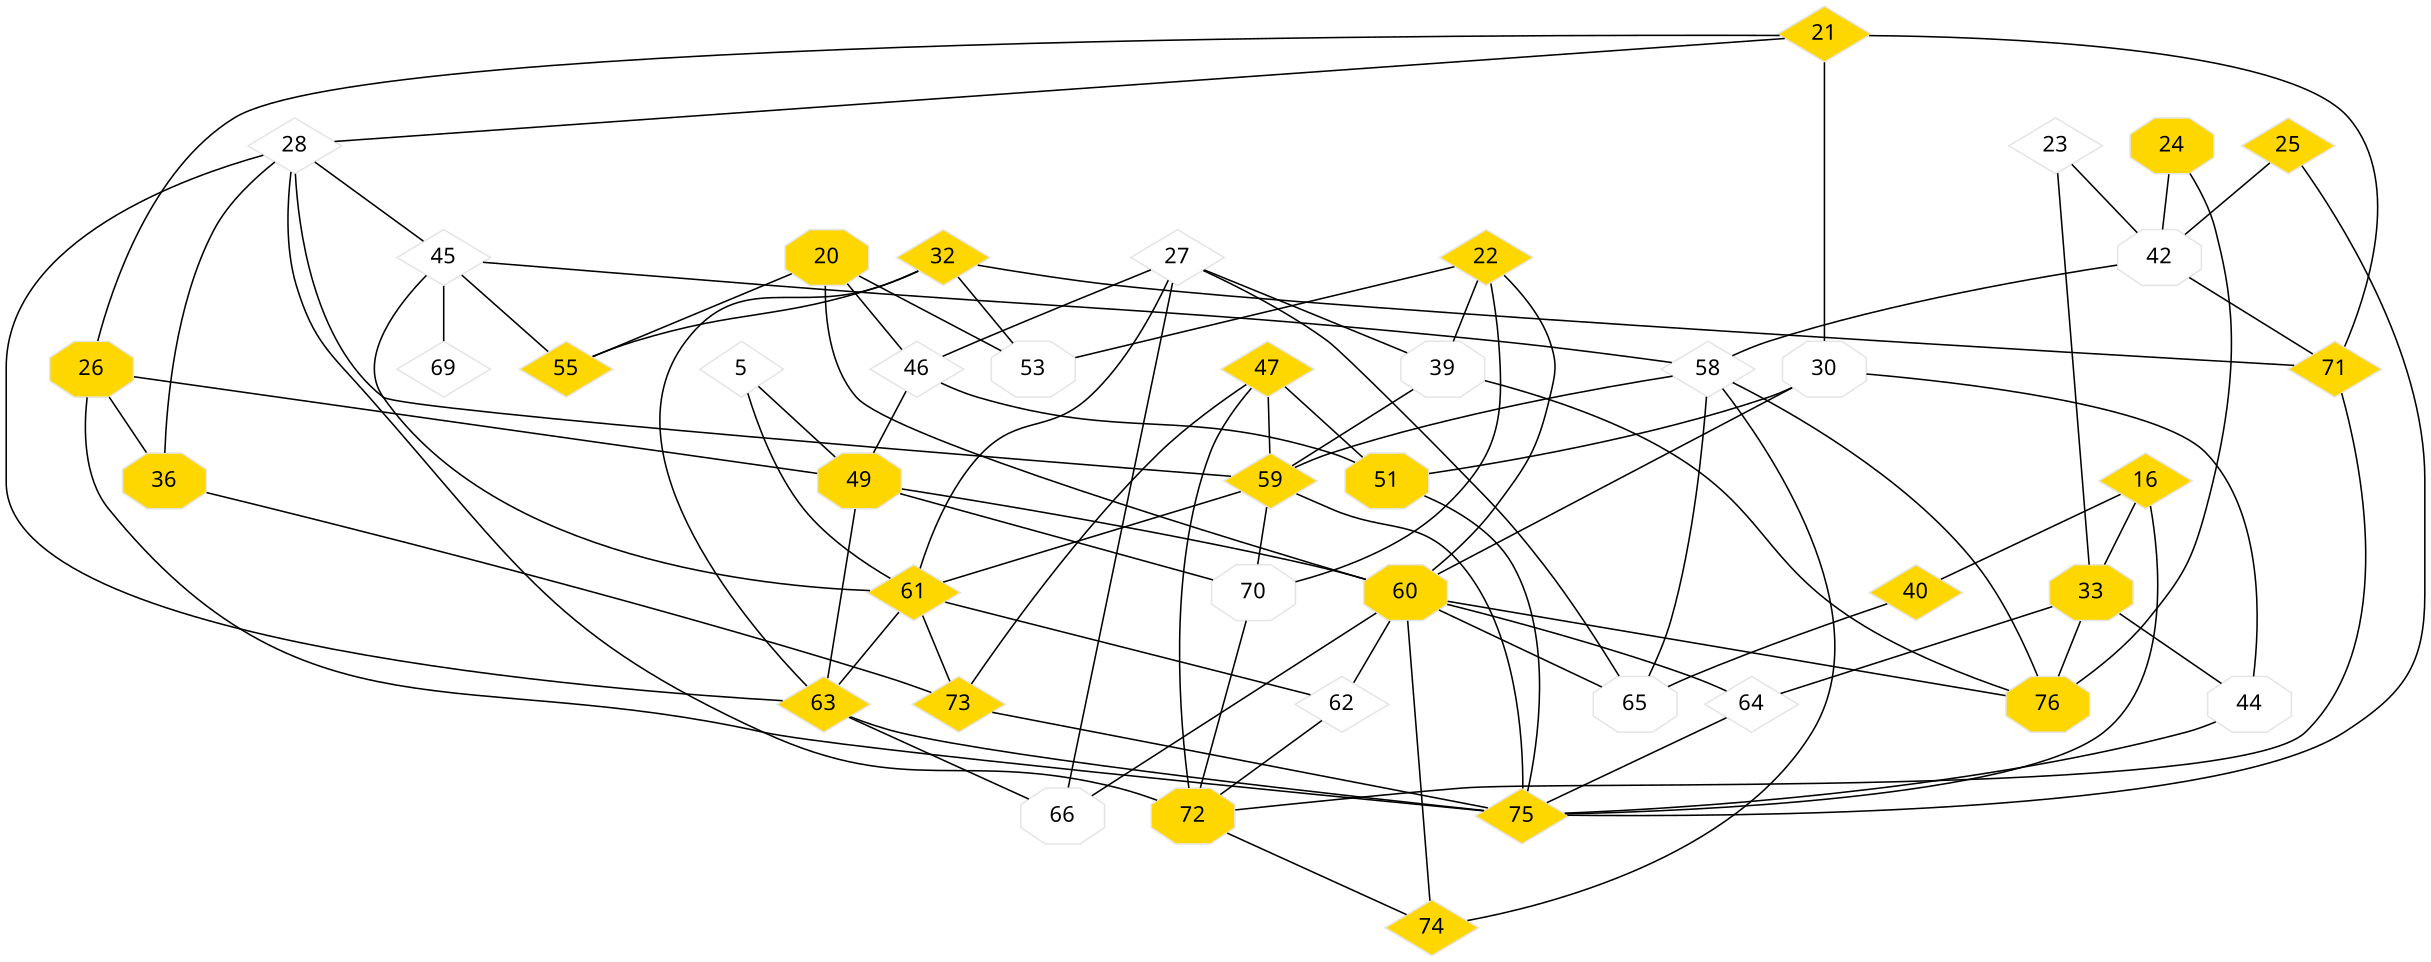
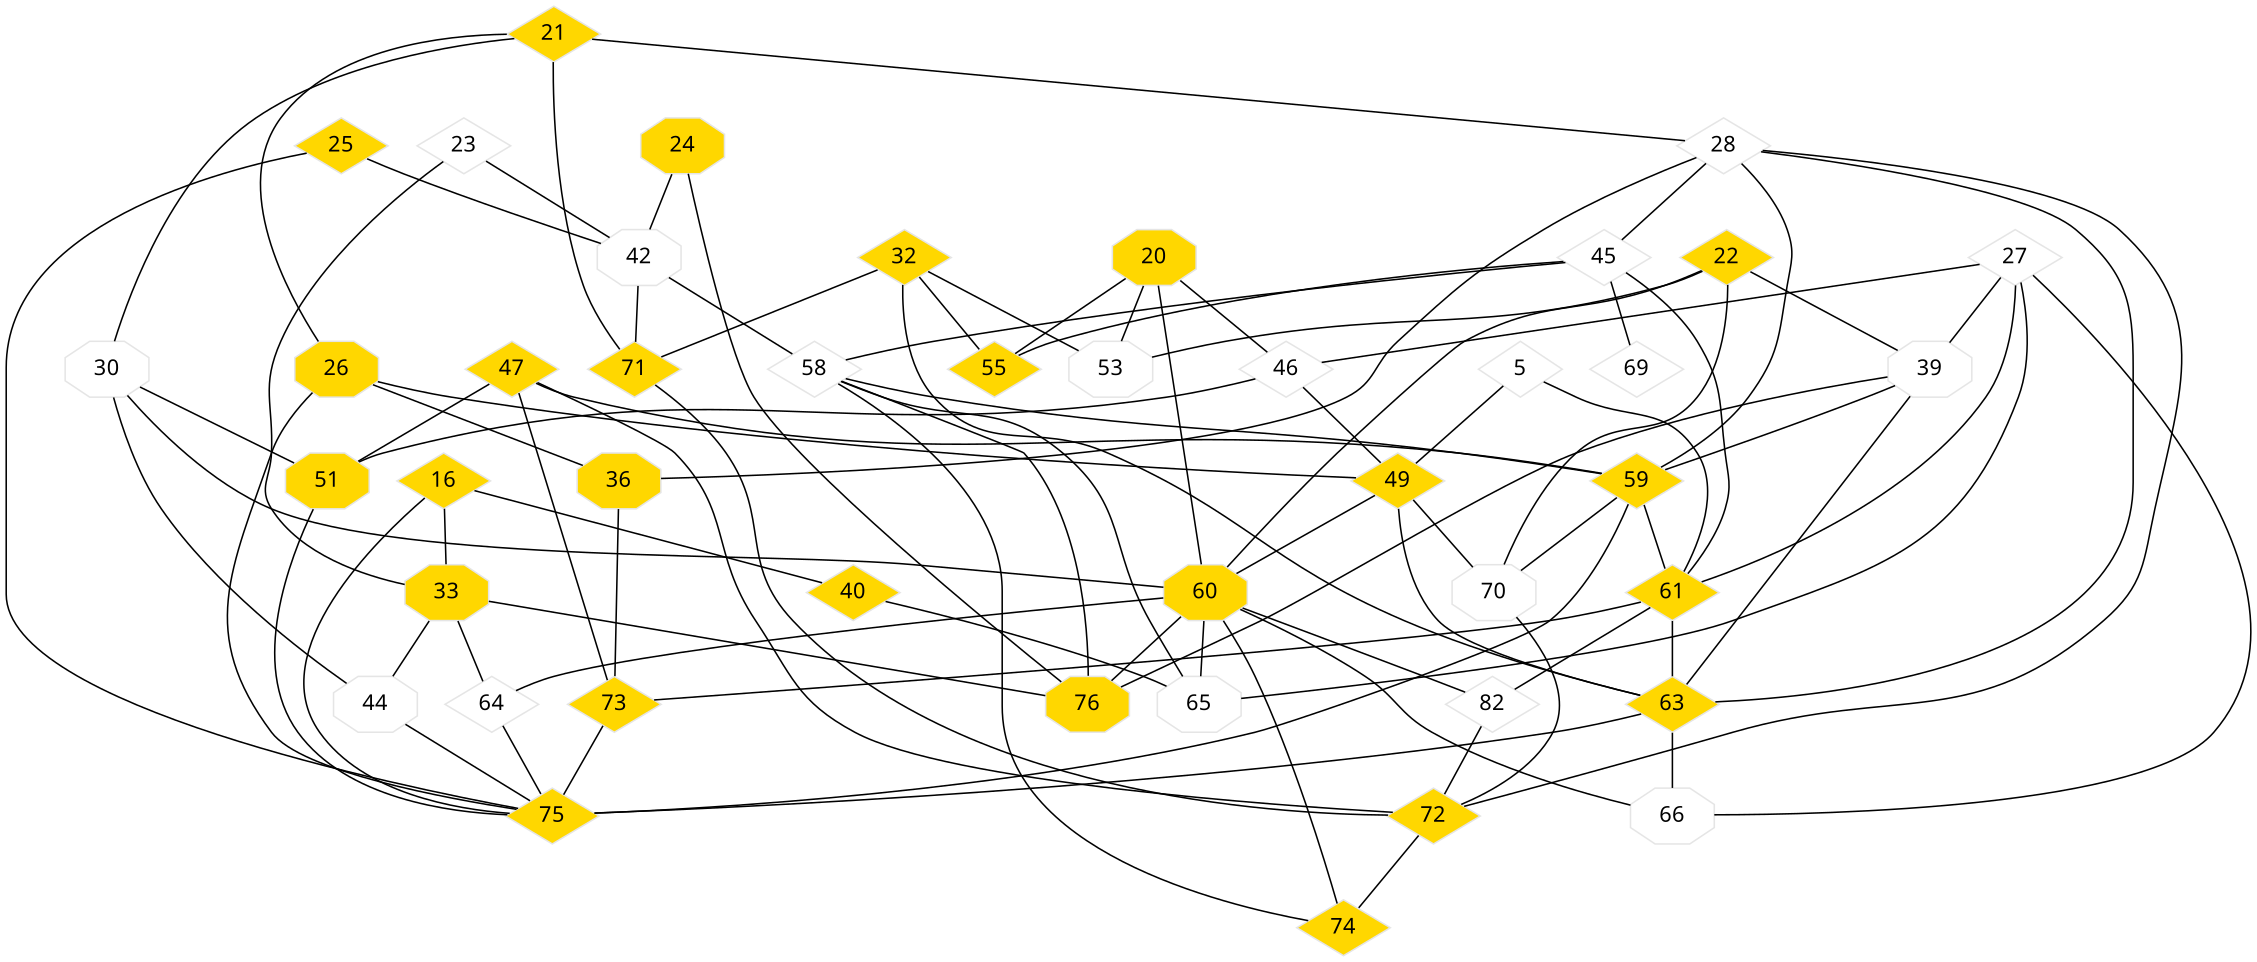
(859, 481) -> (1398, 481)
none -> (1815, 519)
(1342, 704) -> (1492, 704)
(1193, 816) -> (1433, 816)
